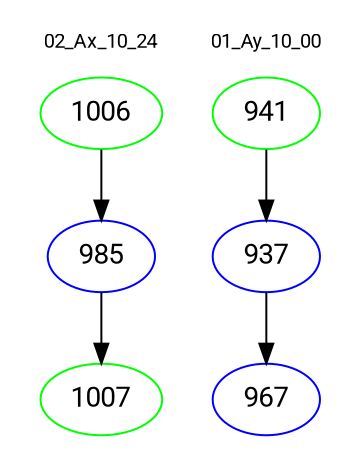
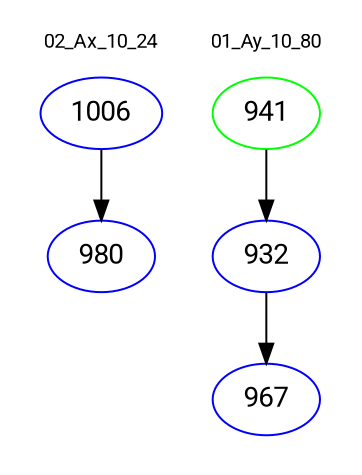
(266, 43) -> (266, 43)
(101, 113) -> (101, 113)
(101, 256) -> (101, 256)
(266, 256) -> (266, 256)
(101, 399) -> none
